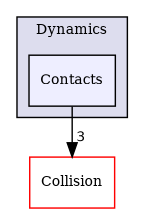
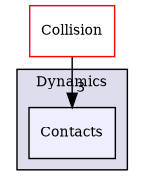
(72, 126) -> (72, 78)
